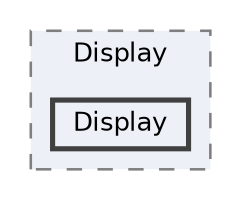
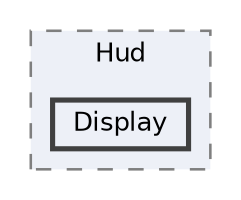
(121, 55) -> (121, 55)
